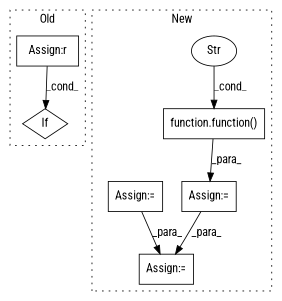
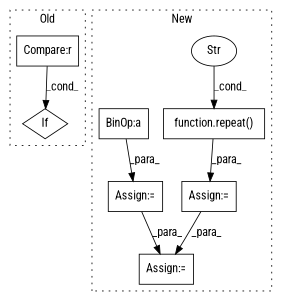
(48, 51) -> (48, 51)
none -> (124, 124)
(214, 124) -> (214, 124)
